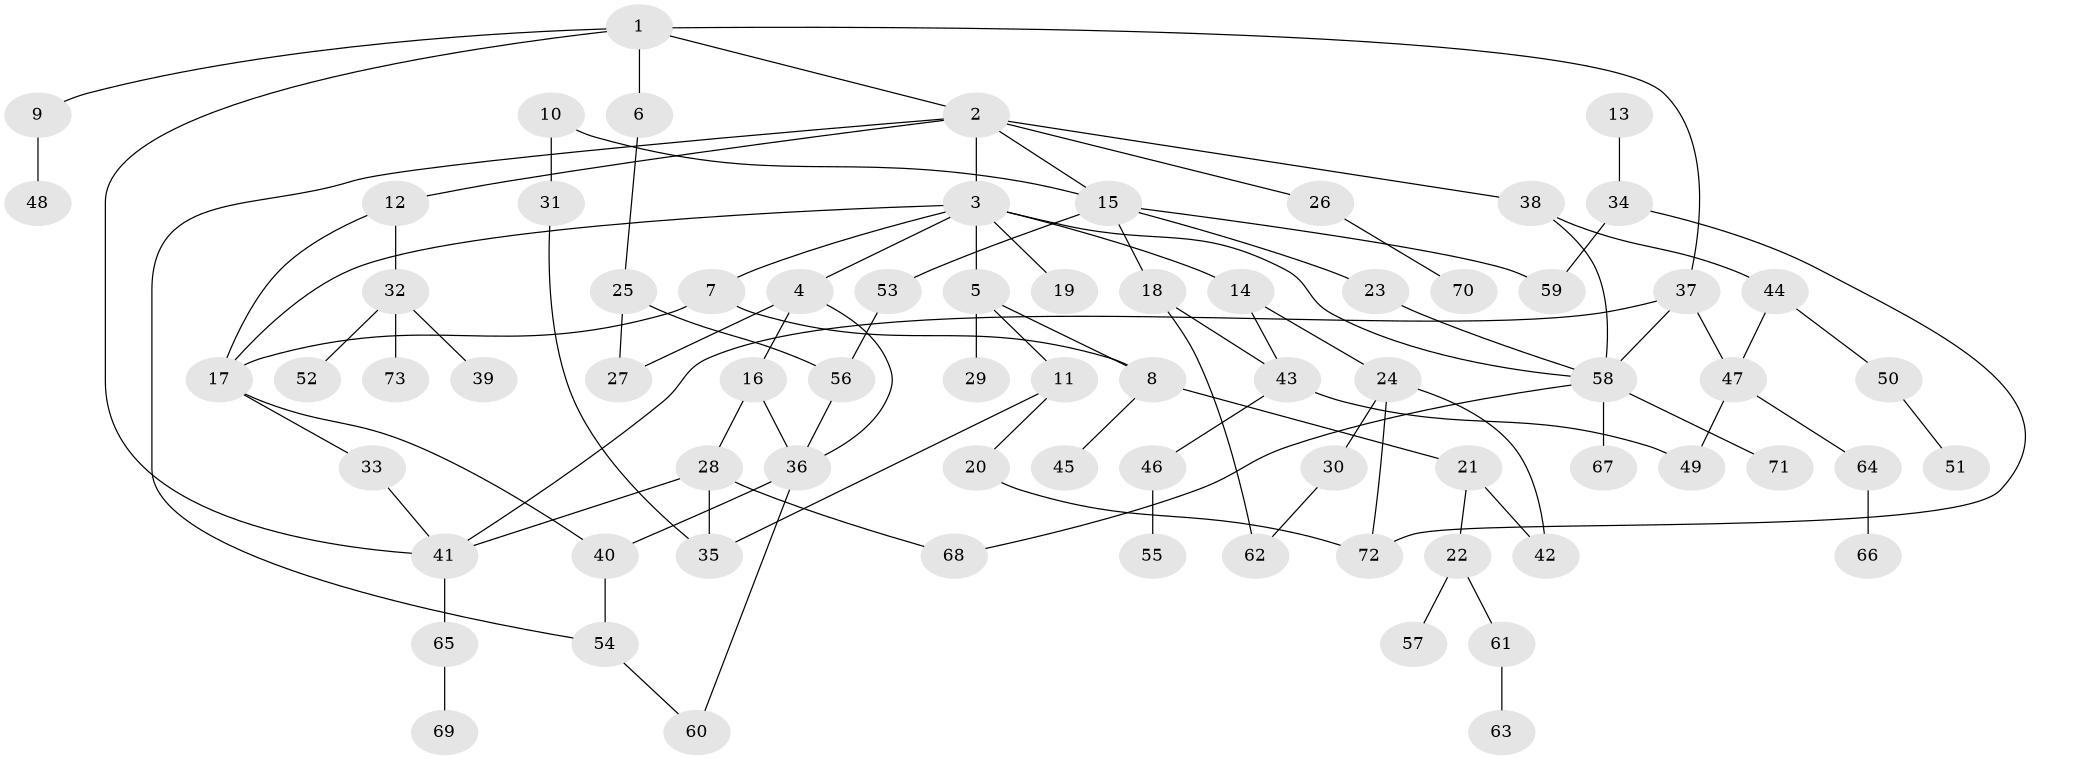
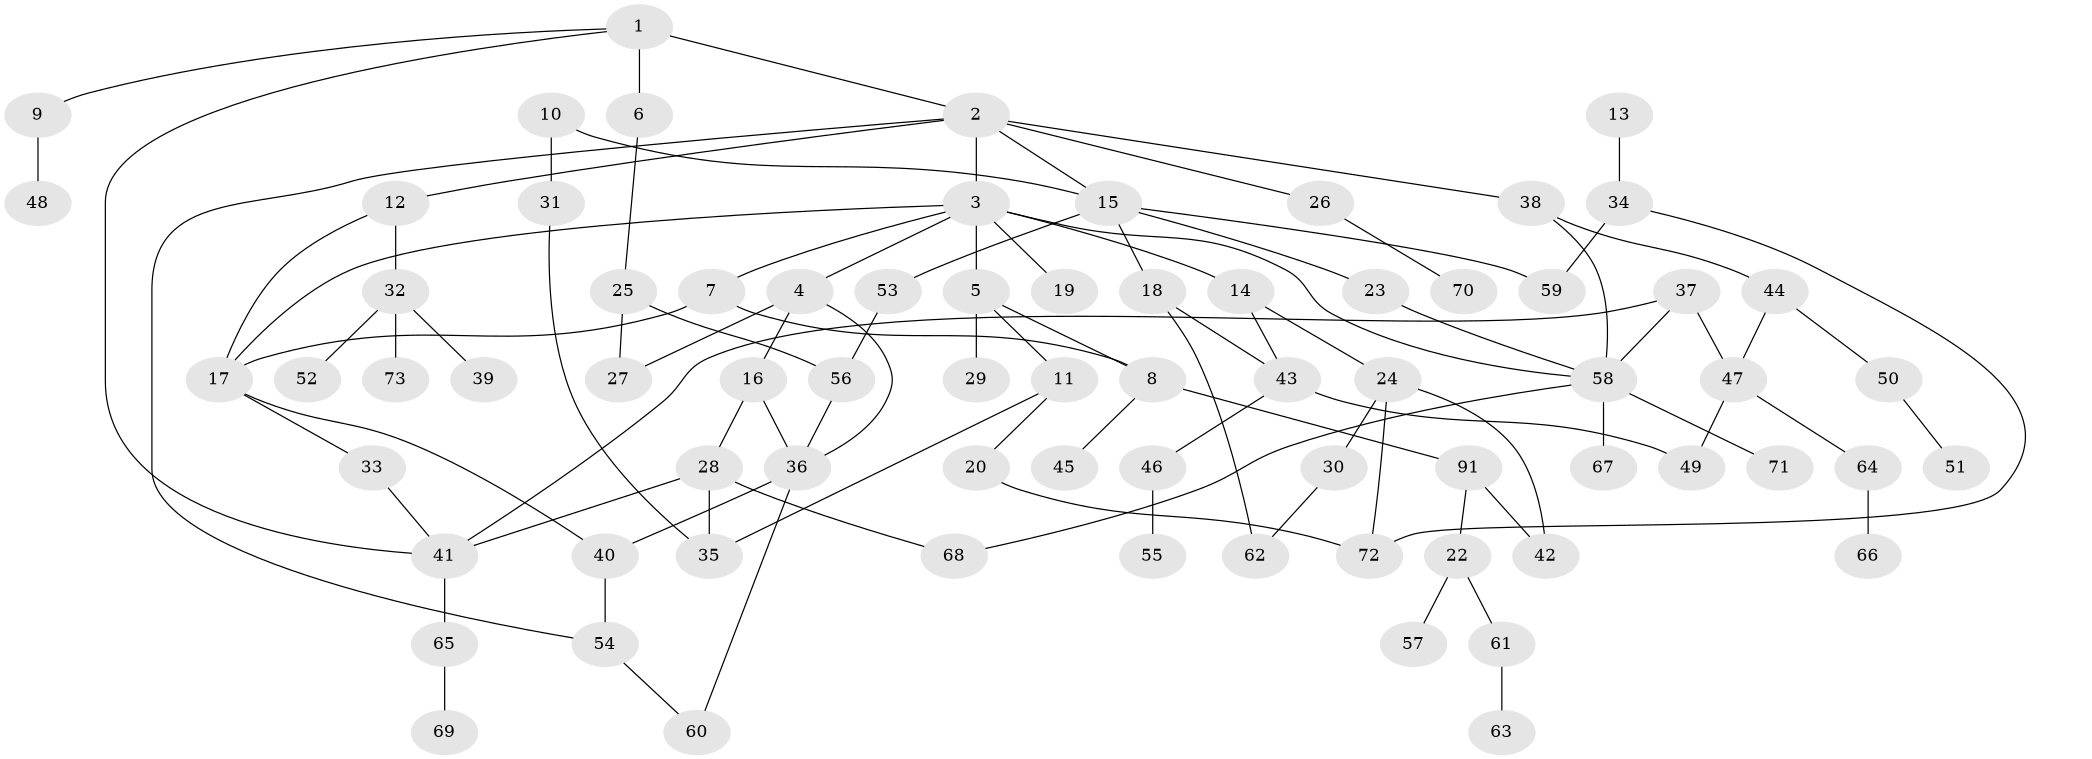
(1264, 37) -> none
(1469, 468) -> (1469, 468)
